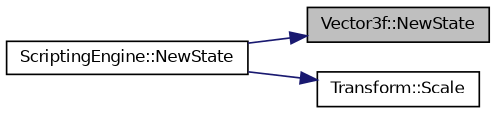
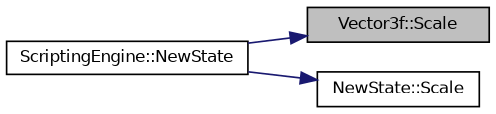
(398, 25) -> (398, 25)
(398, 89) -> (398, 89)
